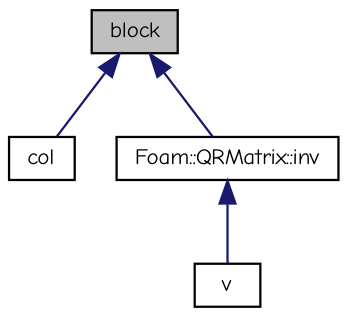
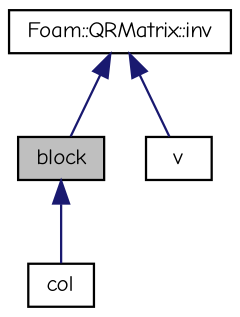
(188, 105) -> (86, 106)
